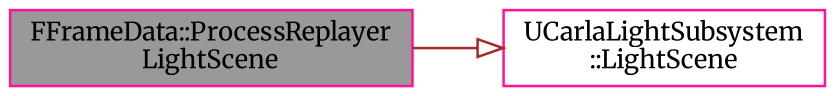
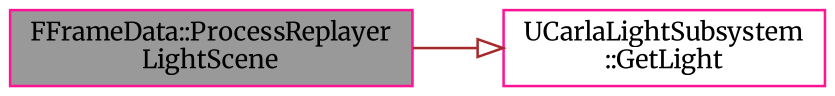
(664, 48) -> (664, 48)
